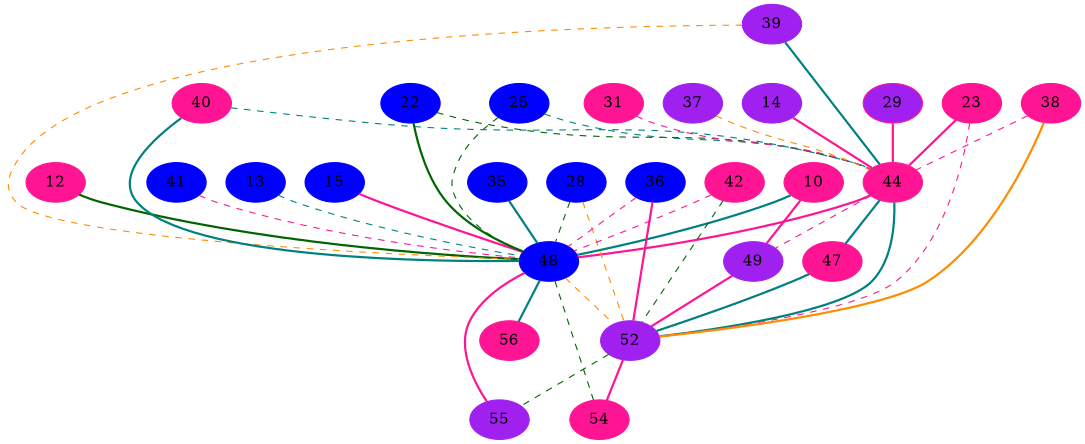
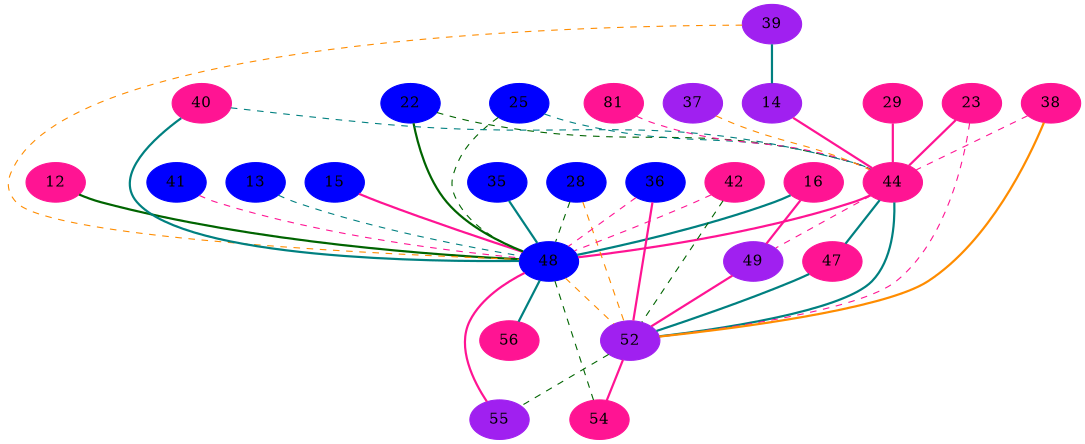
(614, 103) -> (614, 103)
(832, 103) -> (772, 64)
(893, 103) -> (893, 103)
(814, 182) -> (814, 182)
